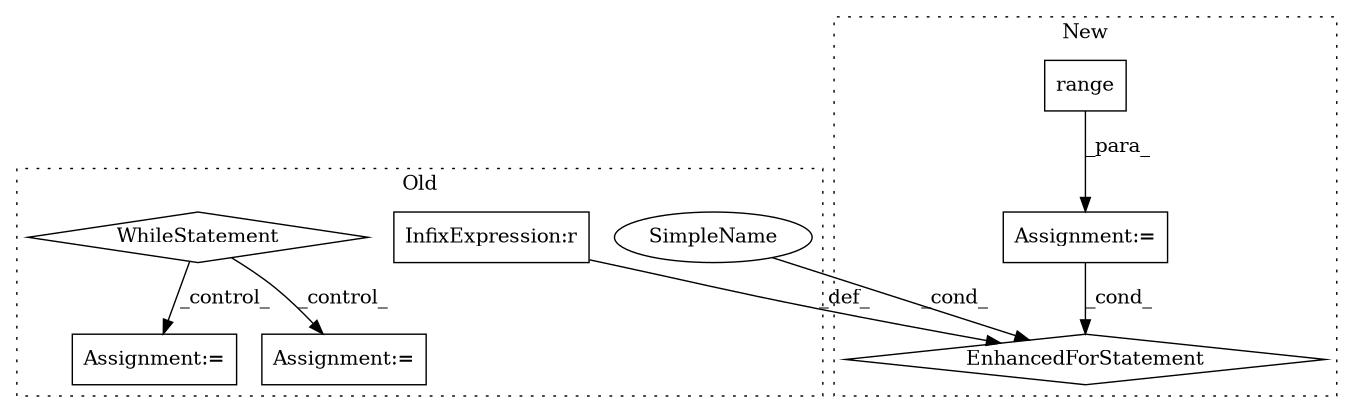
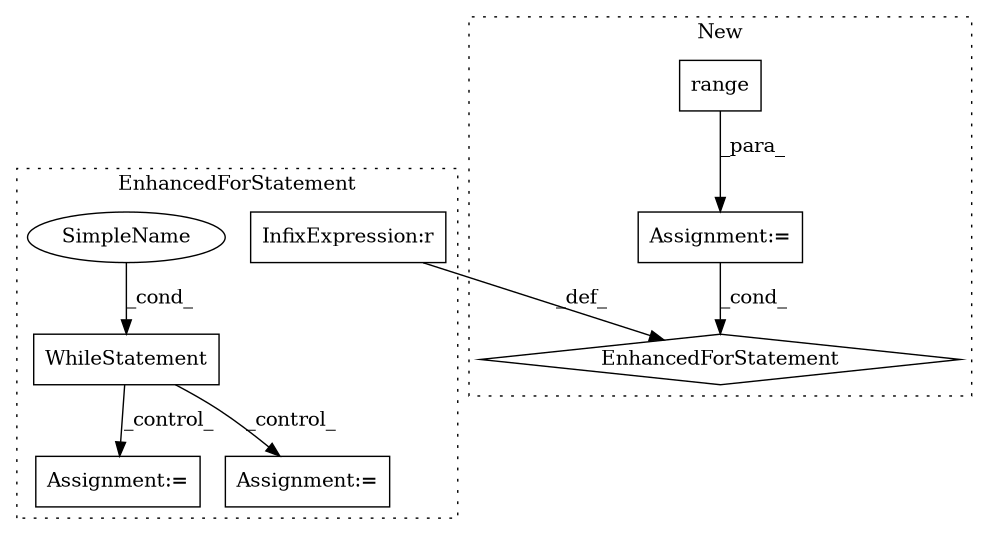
(420, 185) -> (237, 185)
(198, 237) -> (126, 359)
(894, 297) -> (126, 291)
